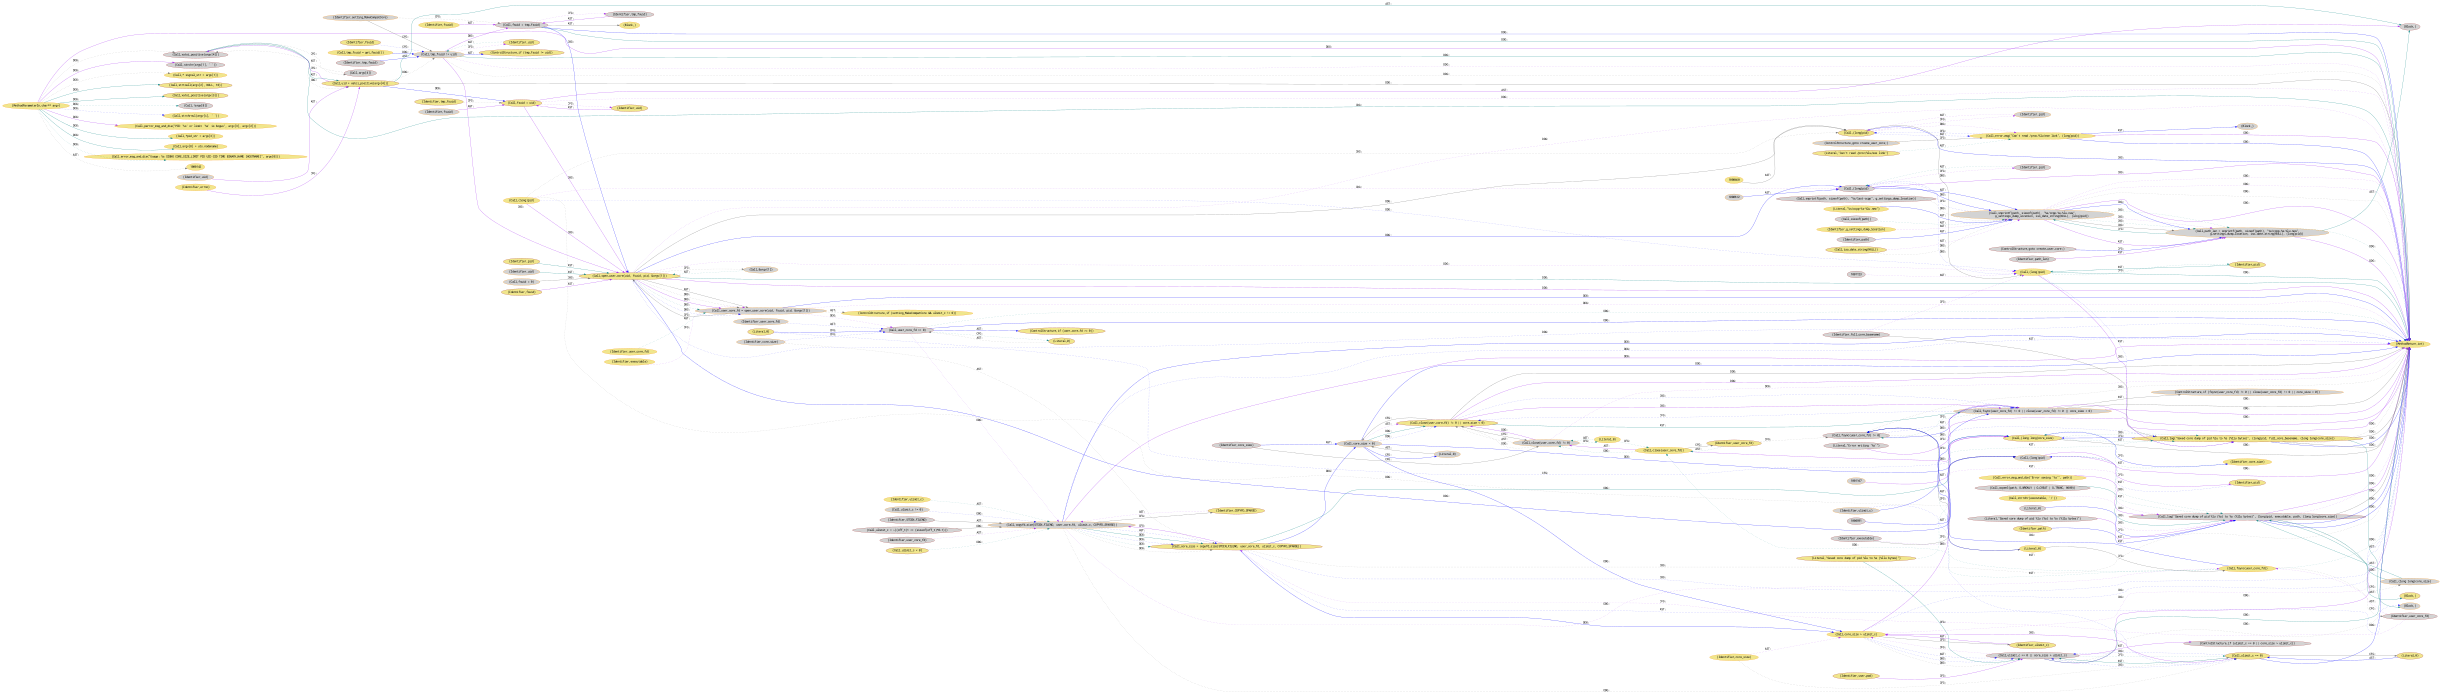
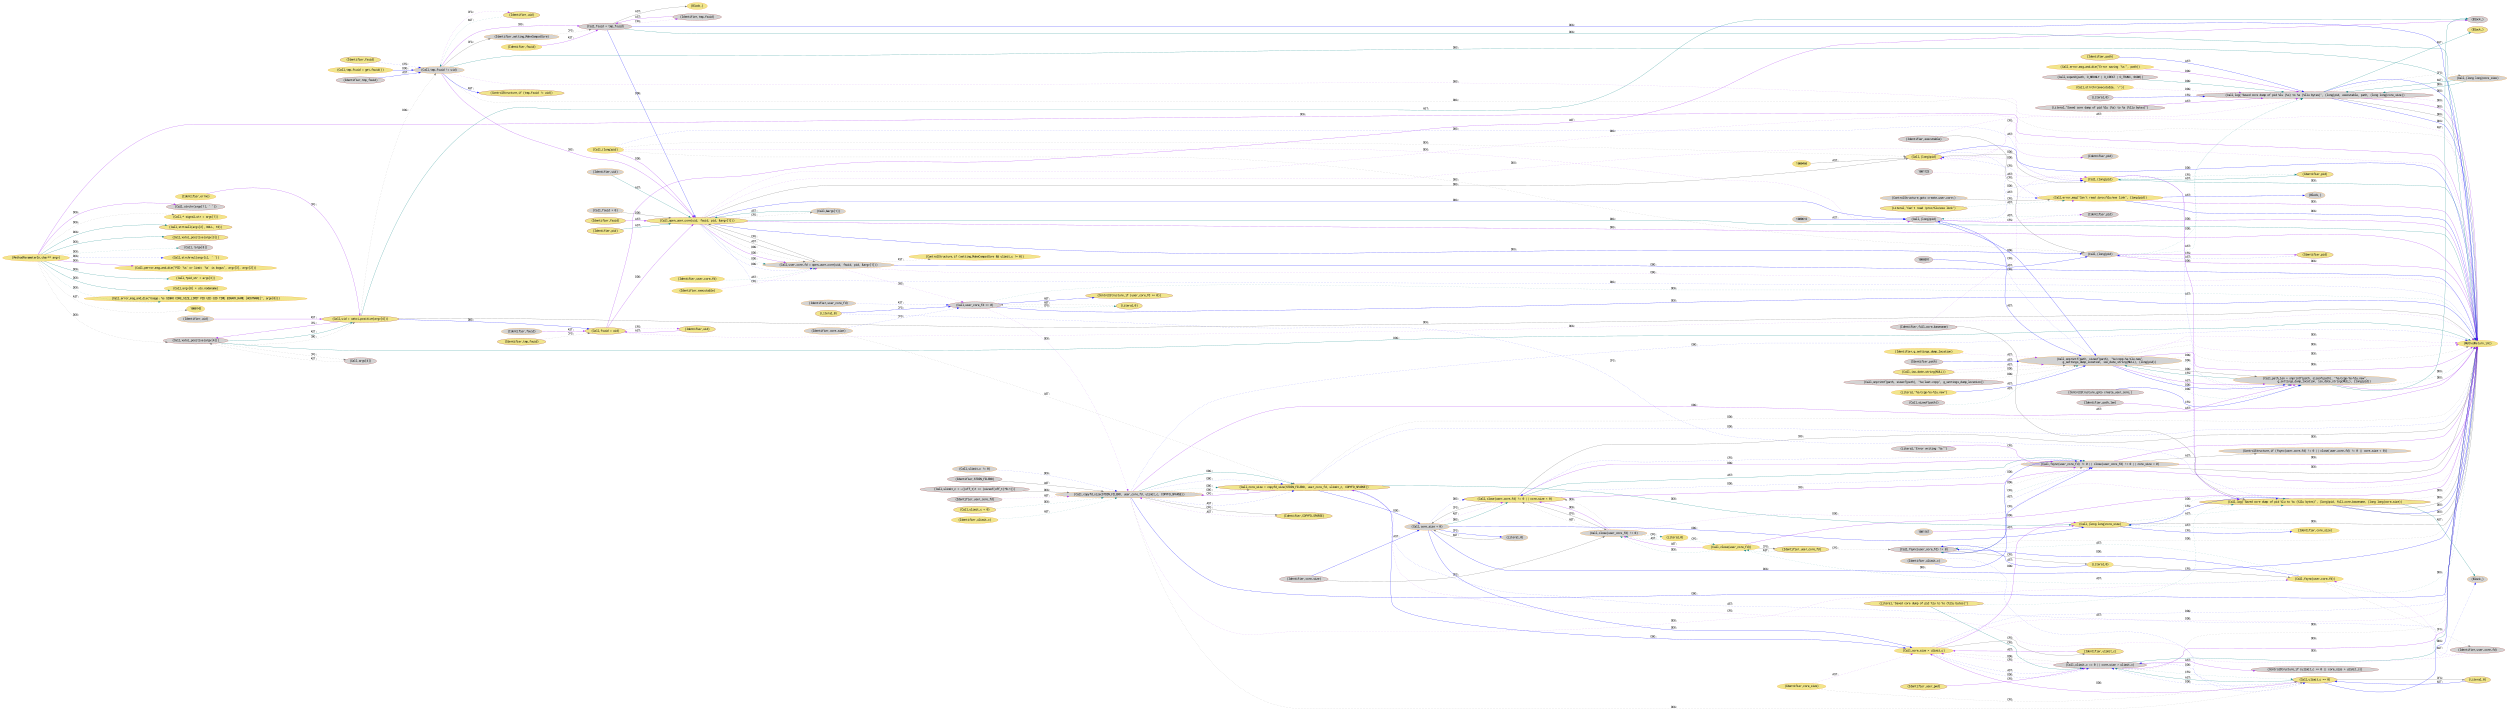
(399, 36) -> (464, 50)
(710, 273) -> (764, 212)
